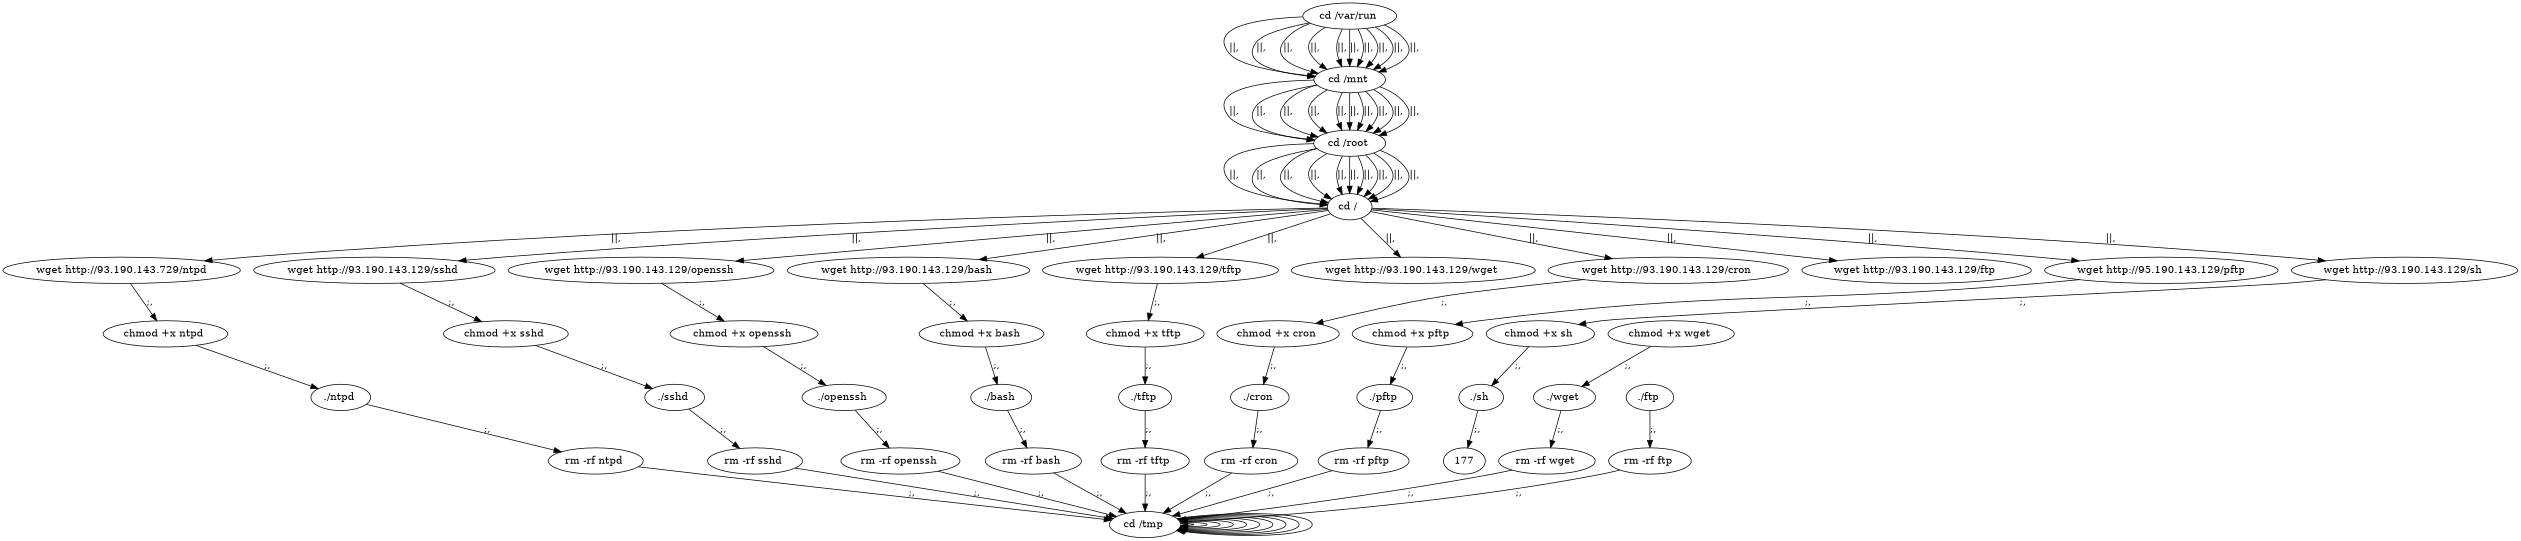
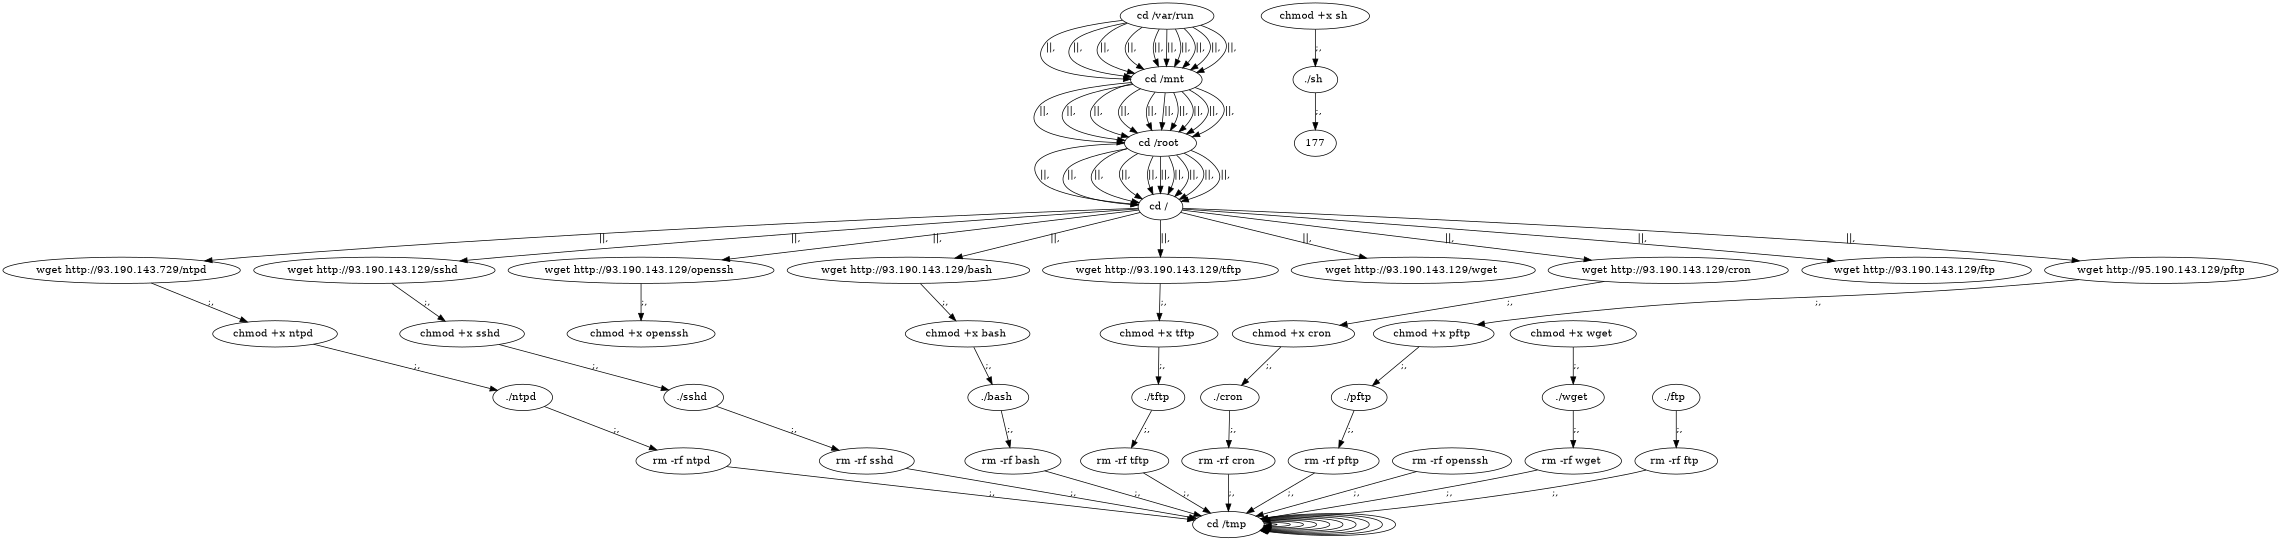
(2405, 270) -> none
(844, 397) -> none
